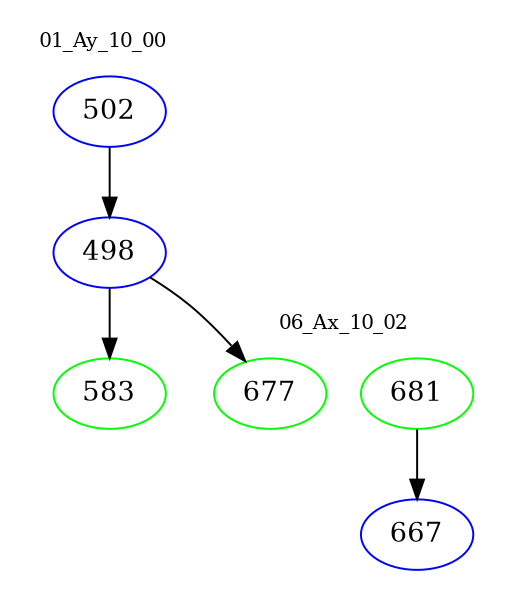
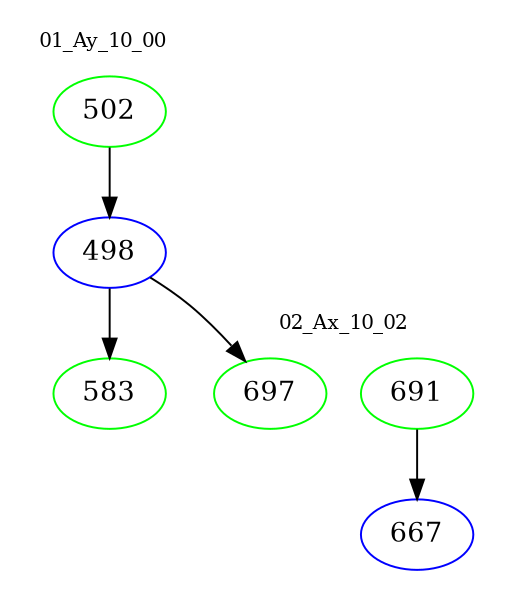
(110, 112) -> (110, 112)
(344, 324) -> (344, 324)
(270, 394) -> (270, 394)
(417, 394) -> (417, 394)
